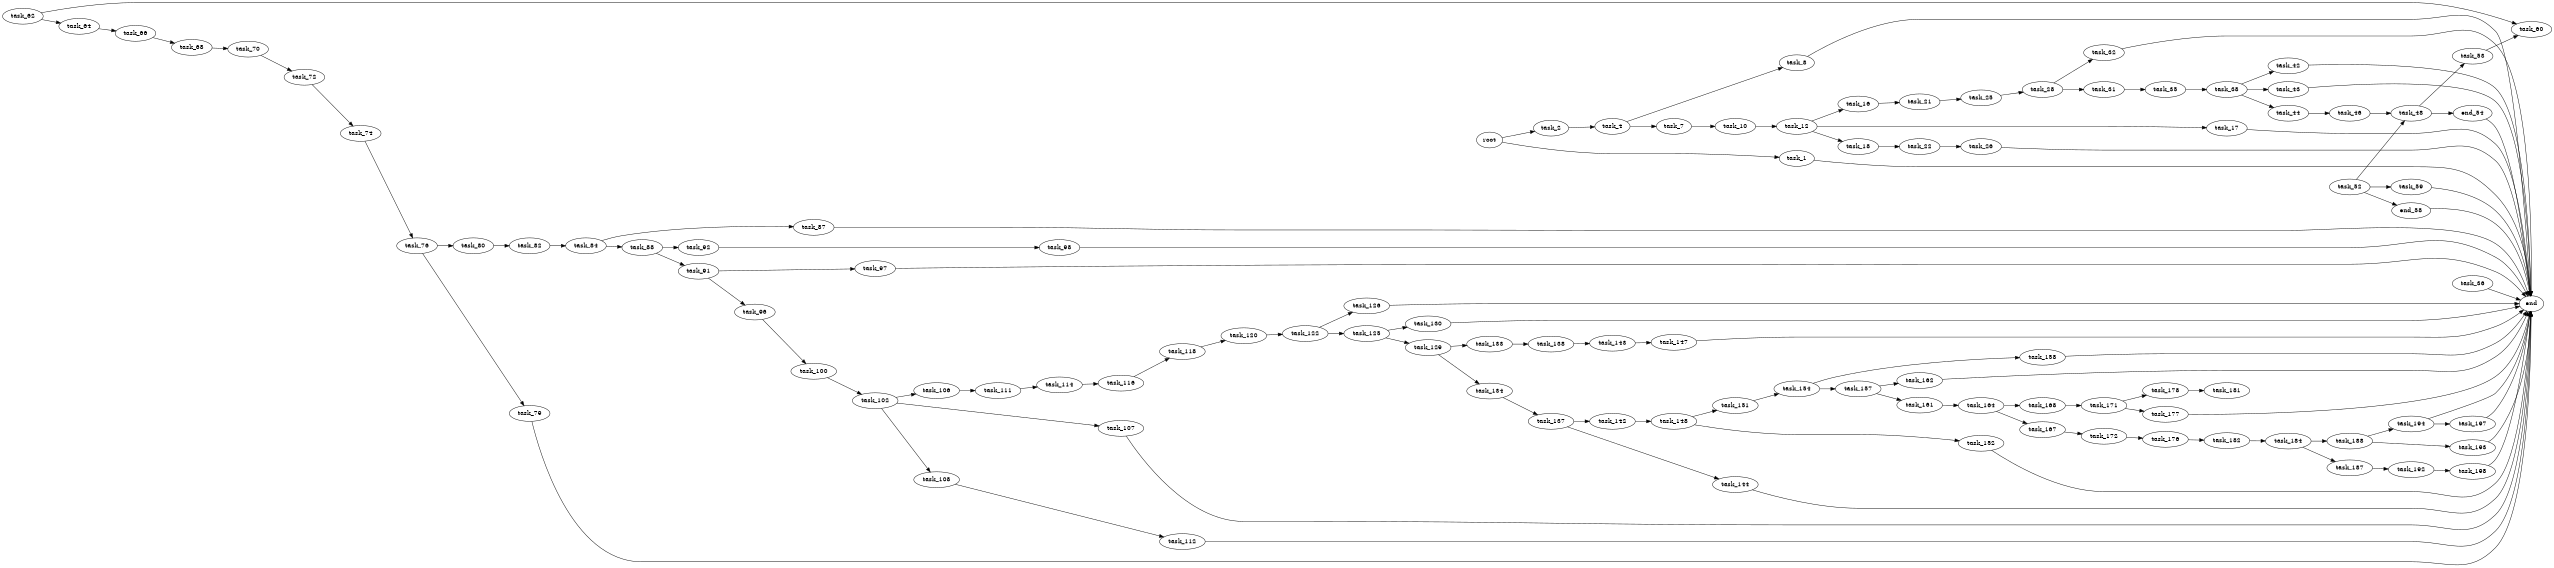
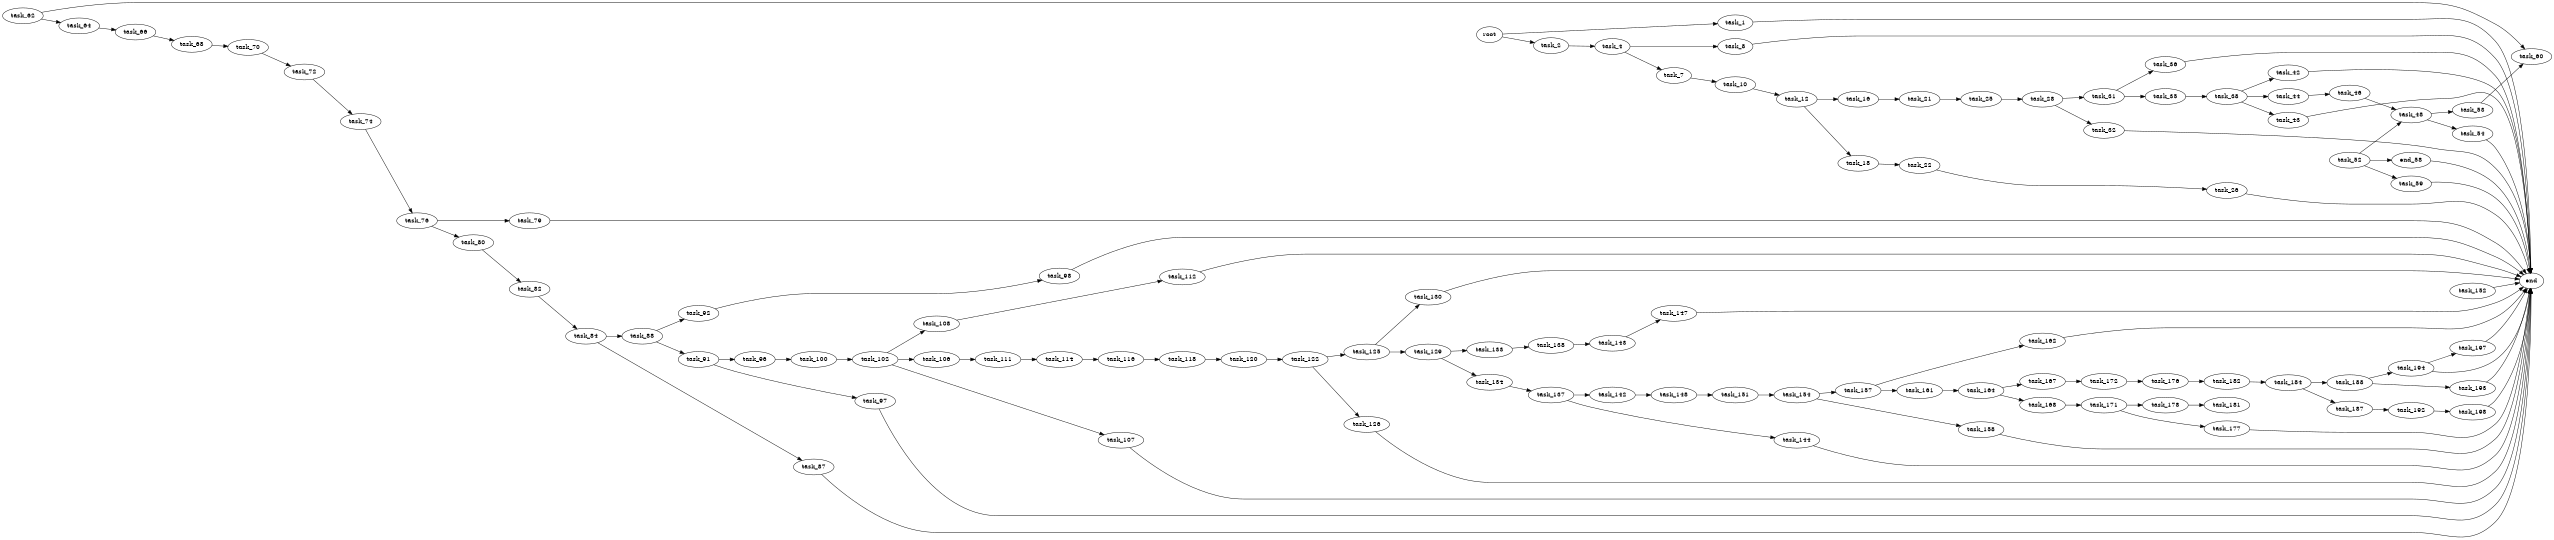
none -> (2133, 82)
(2473, 113) -> (2473, 134)
(2227, 128) -> none
(1825, 434) -> none
